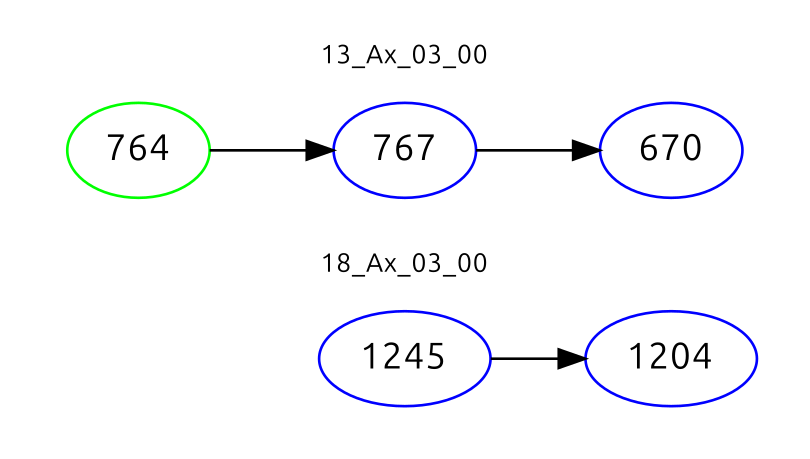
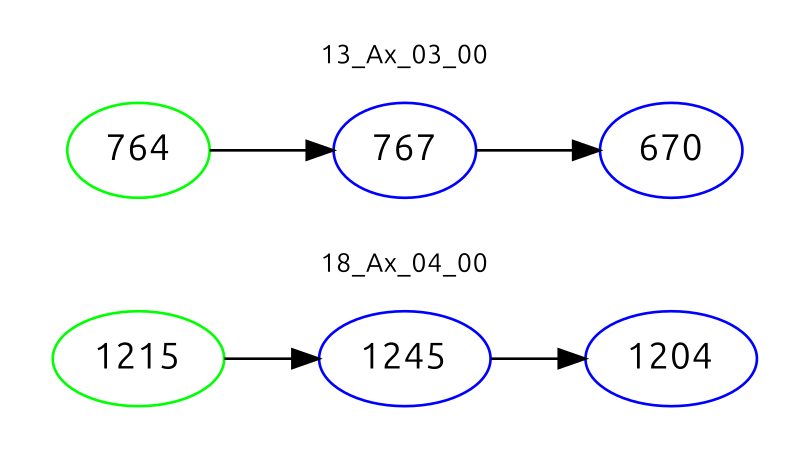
(405, 265) -> (405, 265)
none -> (138, 359)
